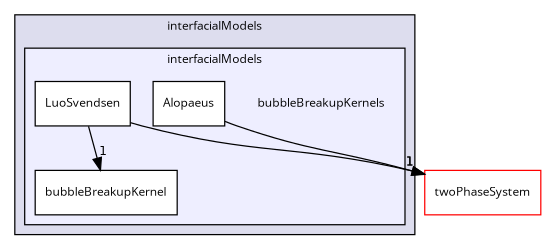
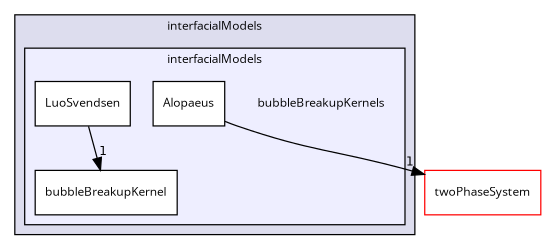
(271, 149) -> none
